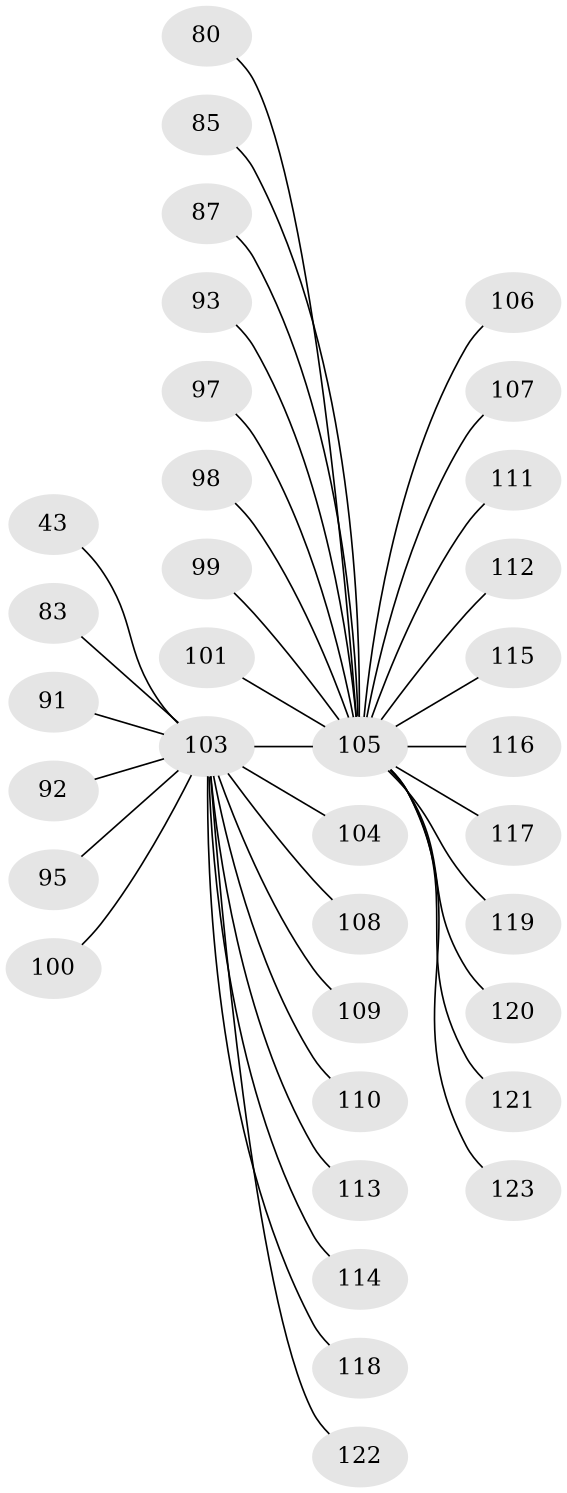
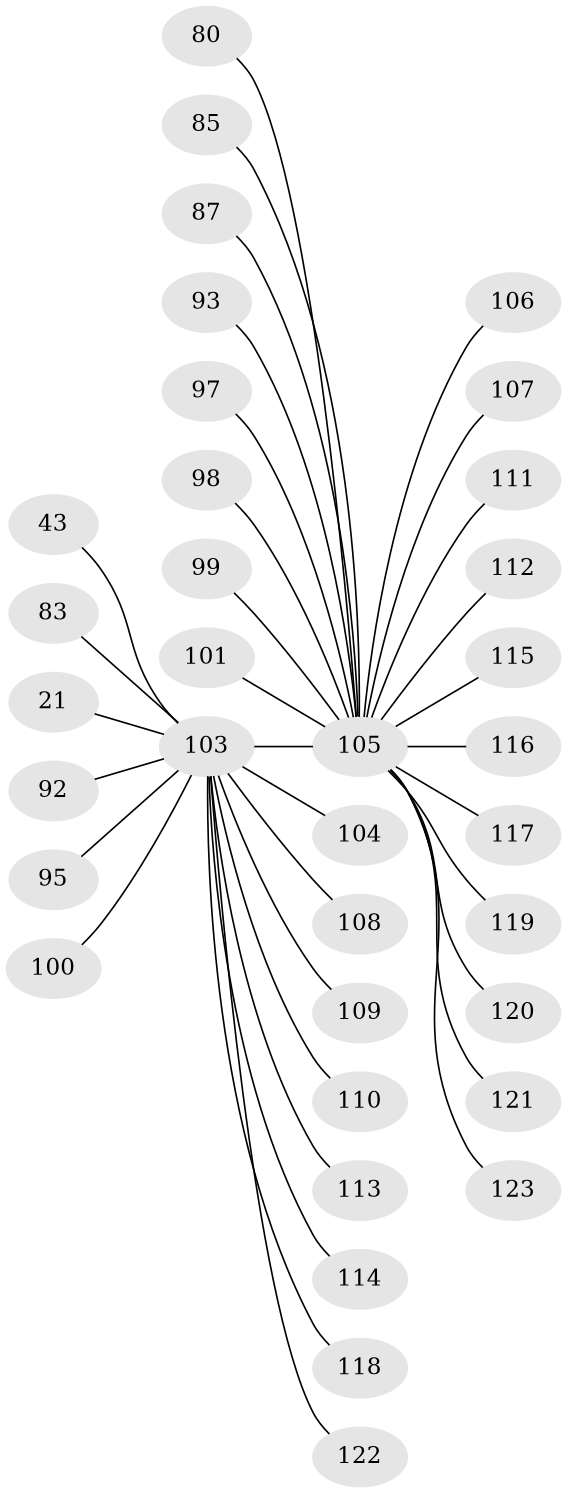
(54, 702) -> (54, 702)
